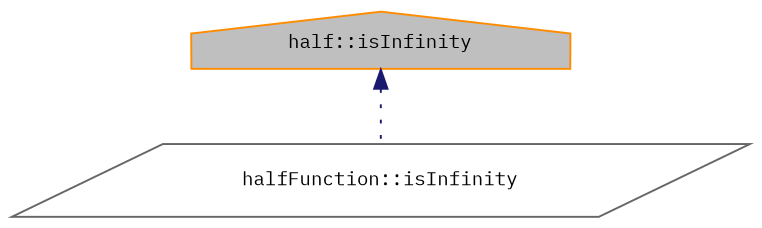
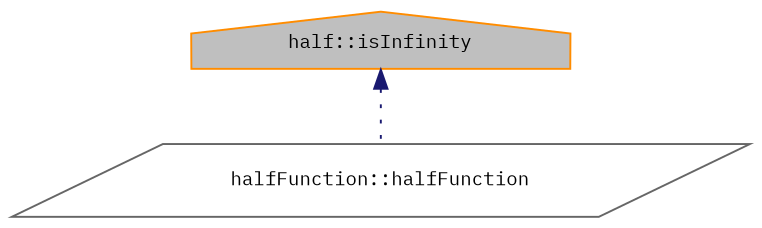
(381, 180) -> (381, 180)
